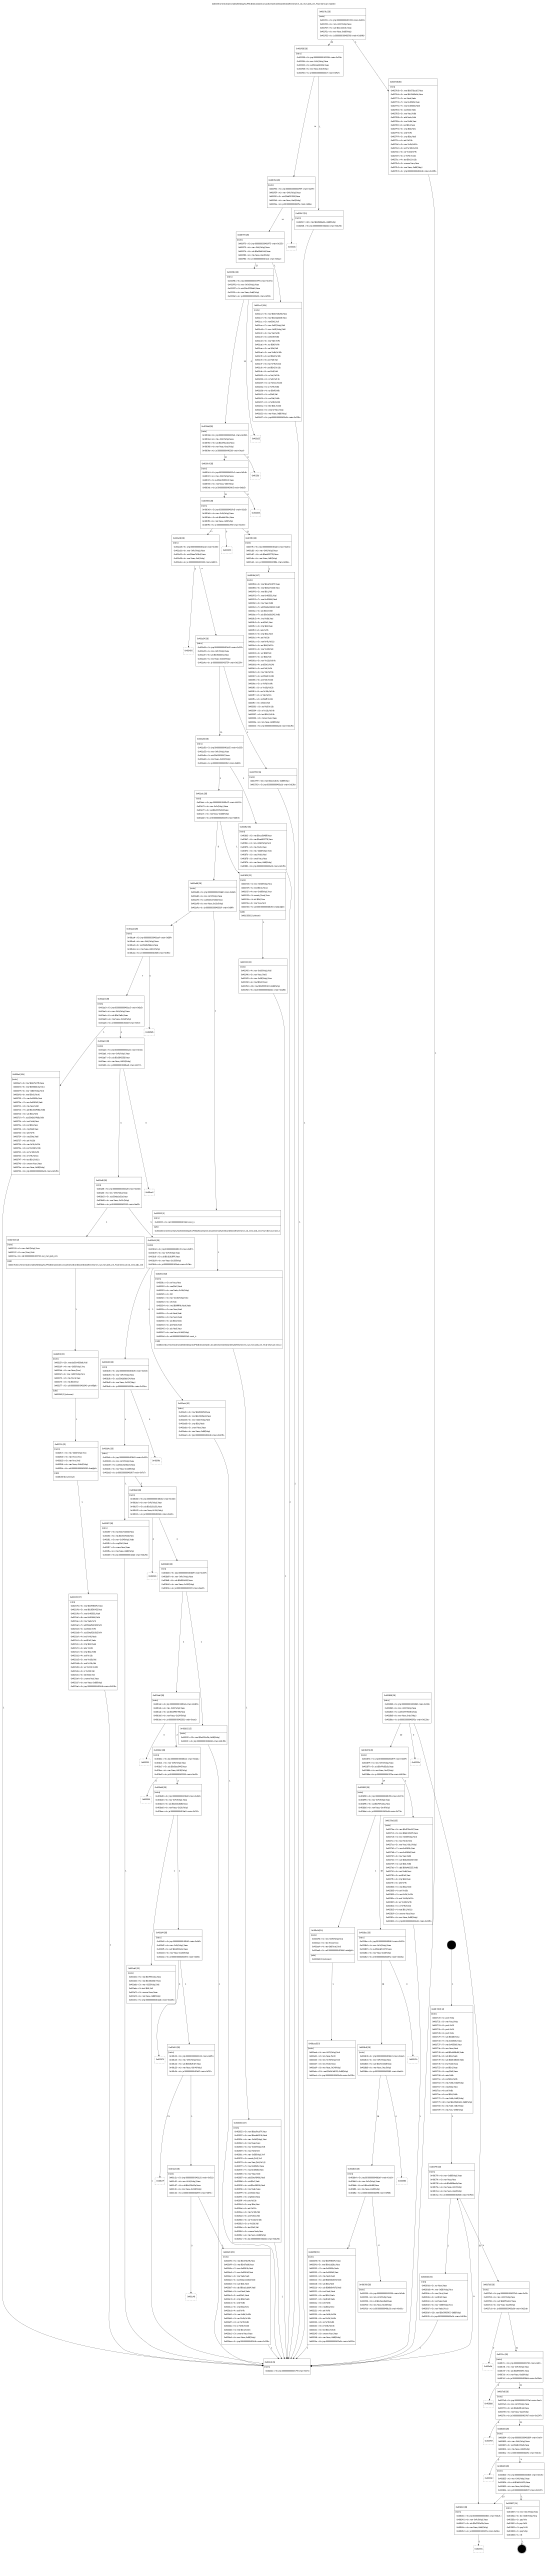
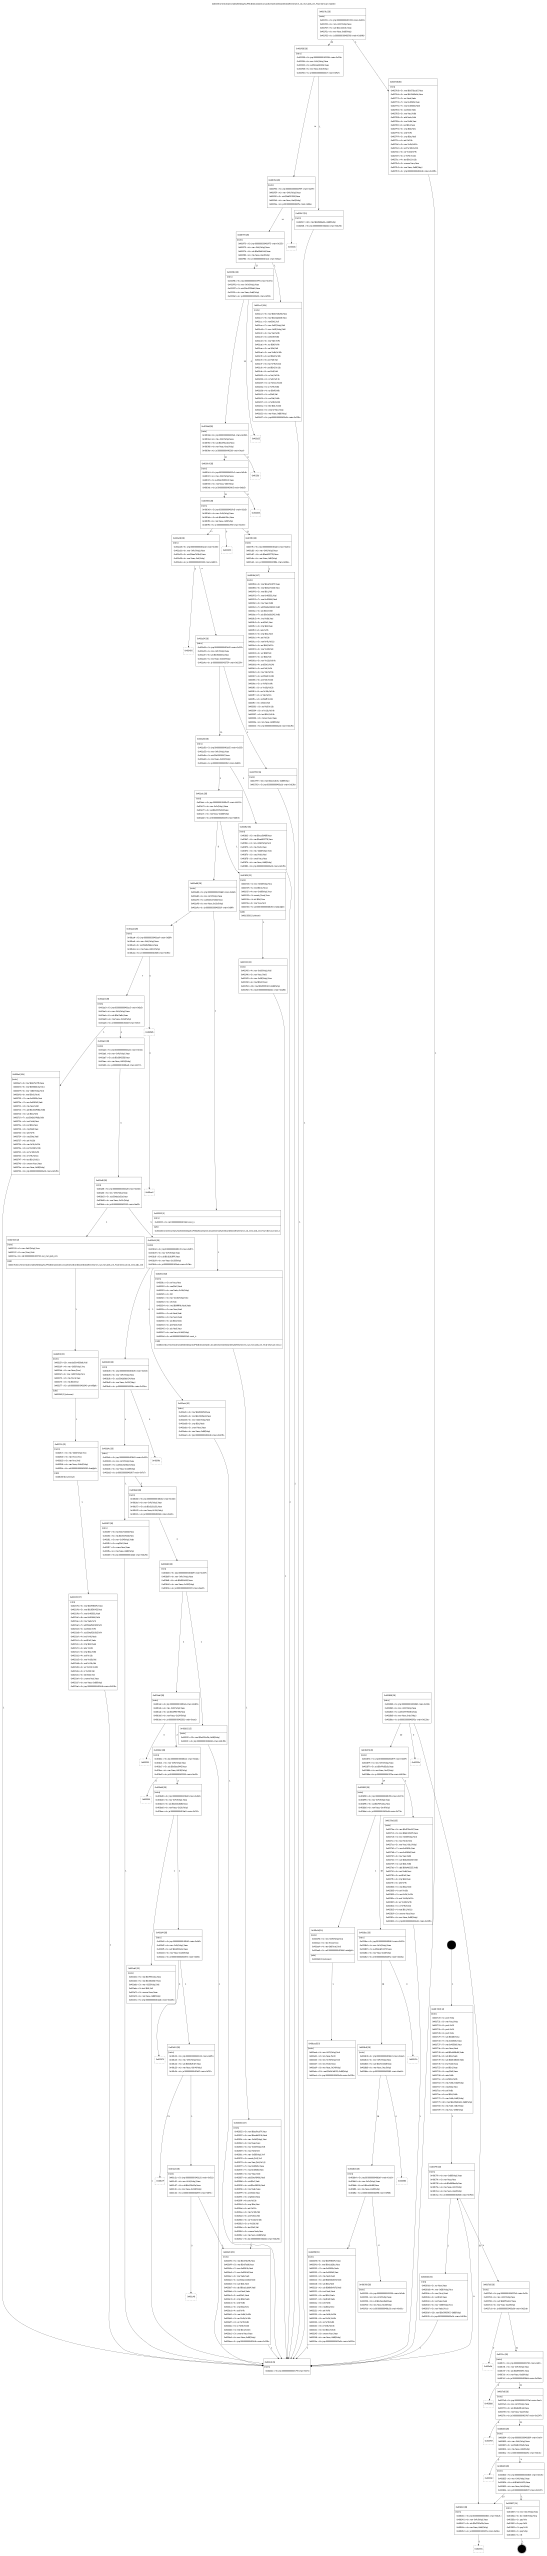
(136, 1128) -> (149, 1112)
(152, 1576) -> none
(279, 2300) -> (251, 2245)
